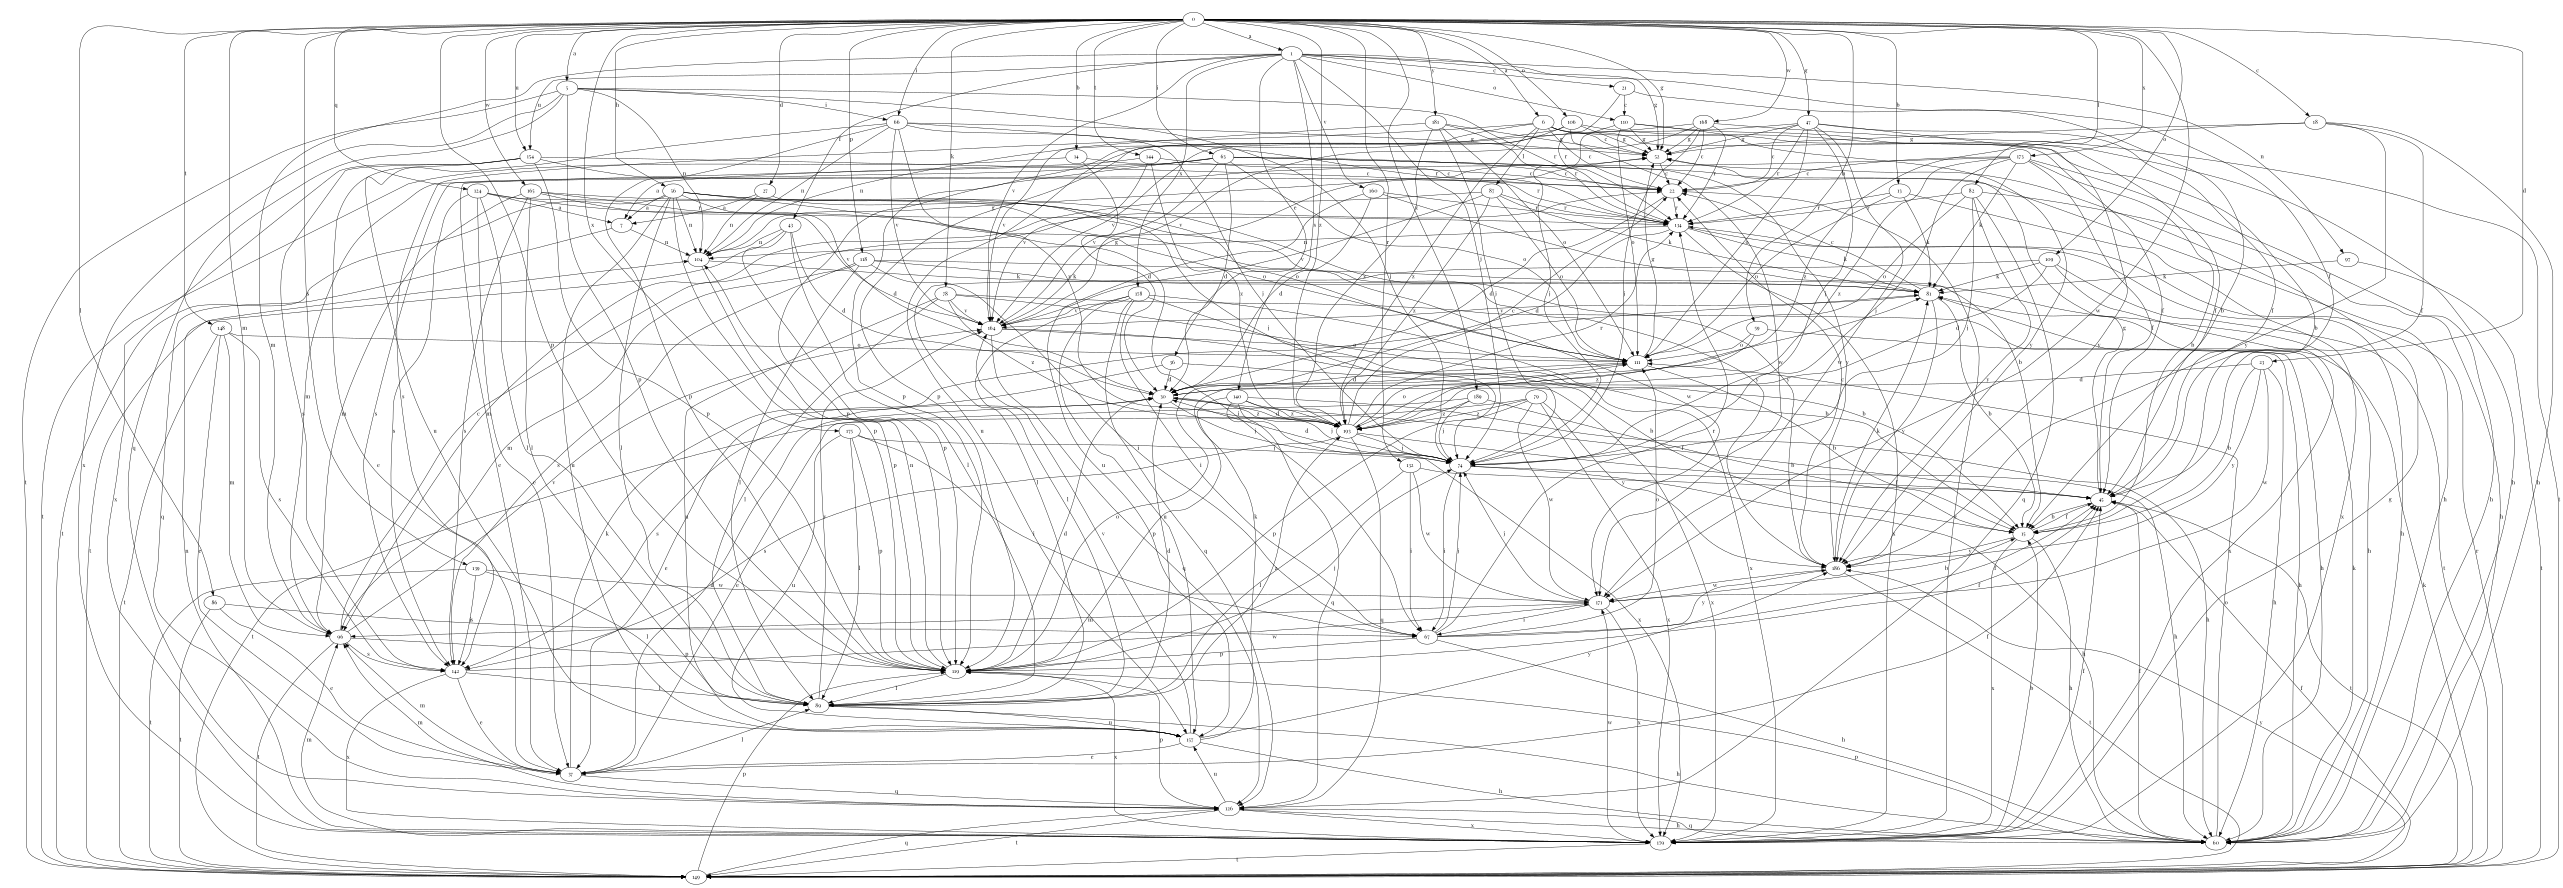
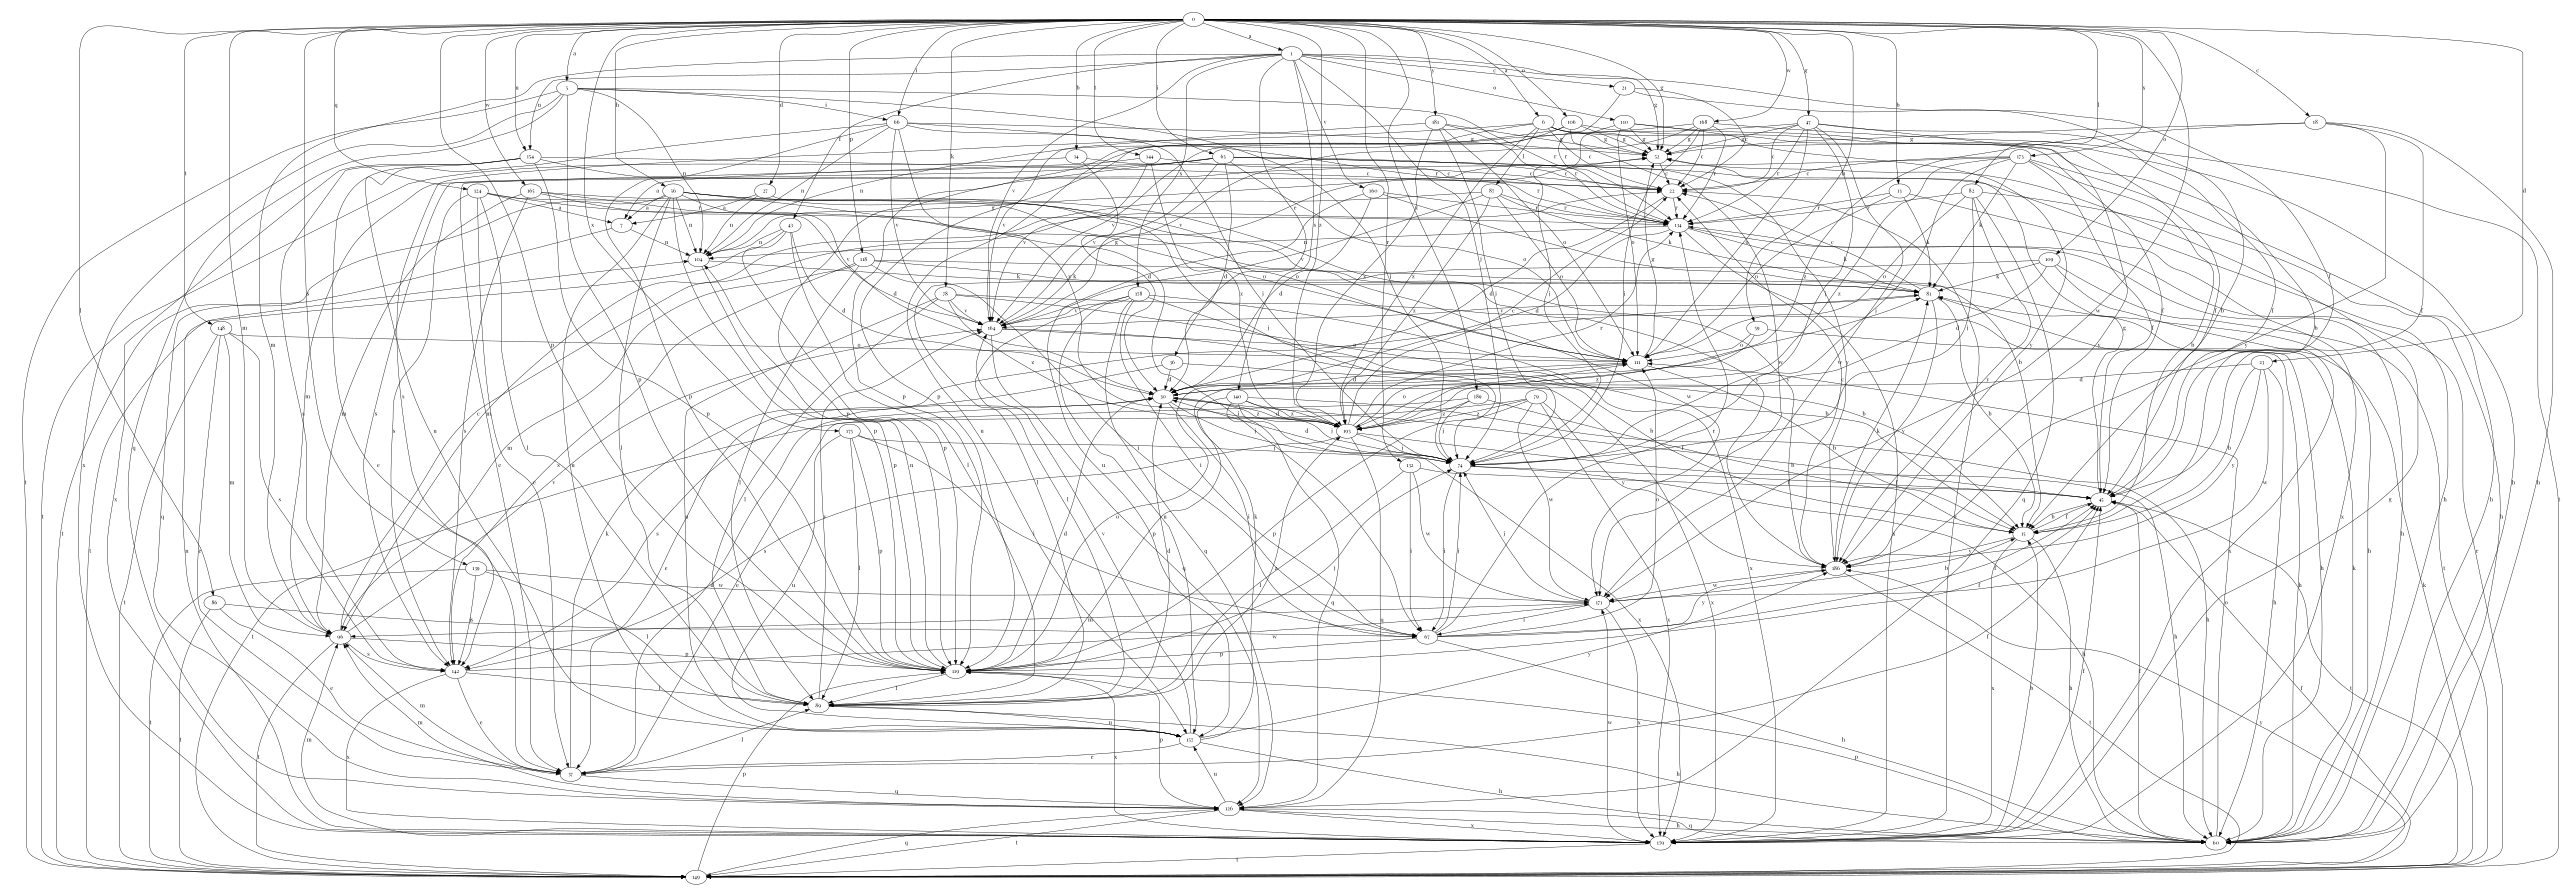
(1624, 103) -> (1727, 116)
(1606, 140) -> (1606, 140)
(2348, 260) -> none
(567, 511) -> none
none -> (1261, 568)
